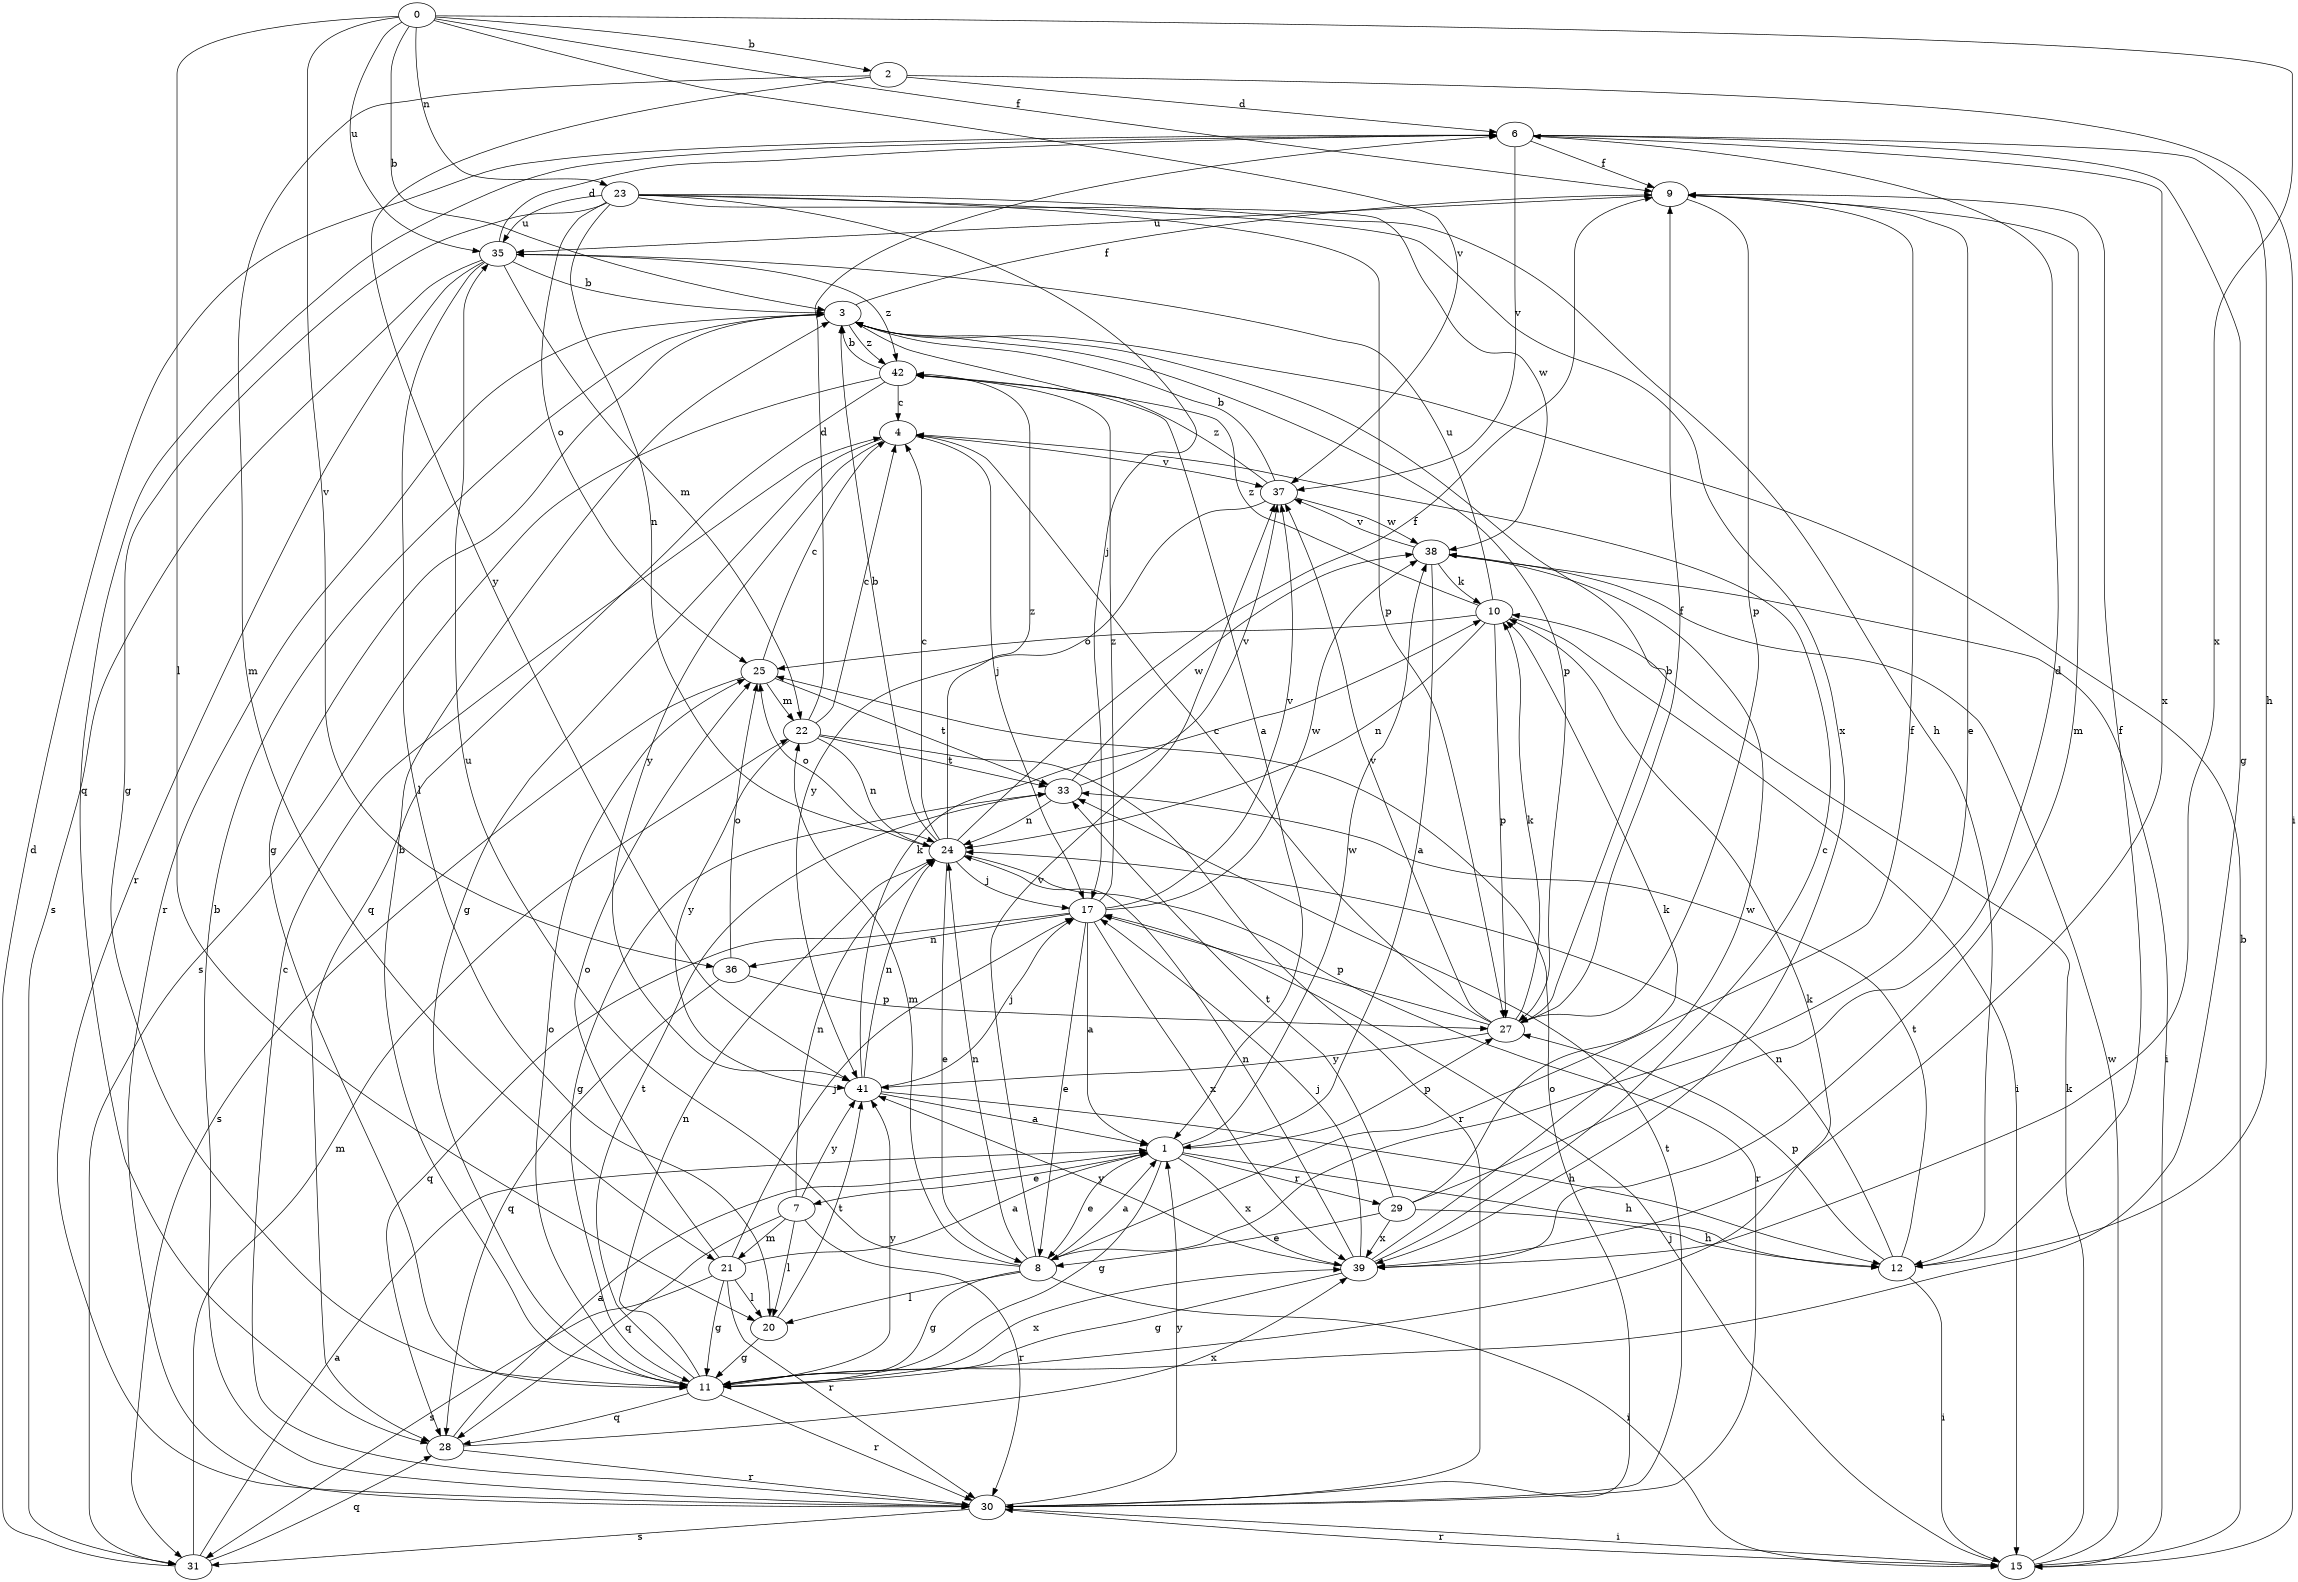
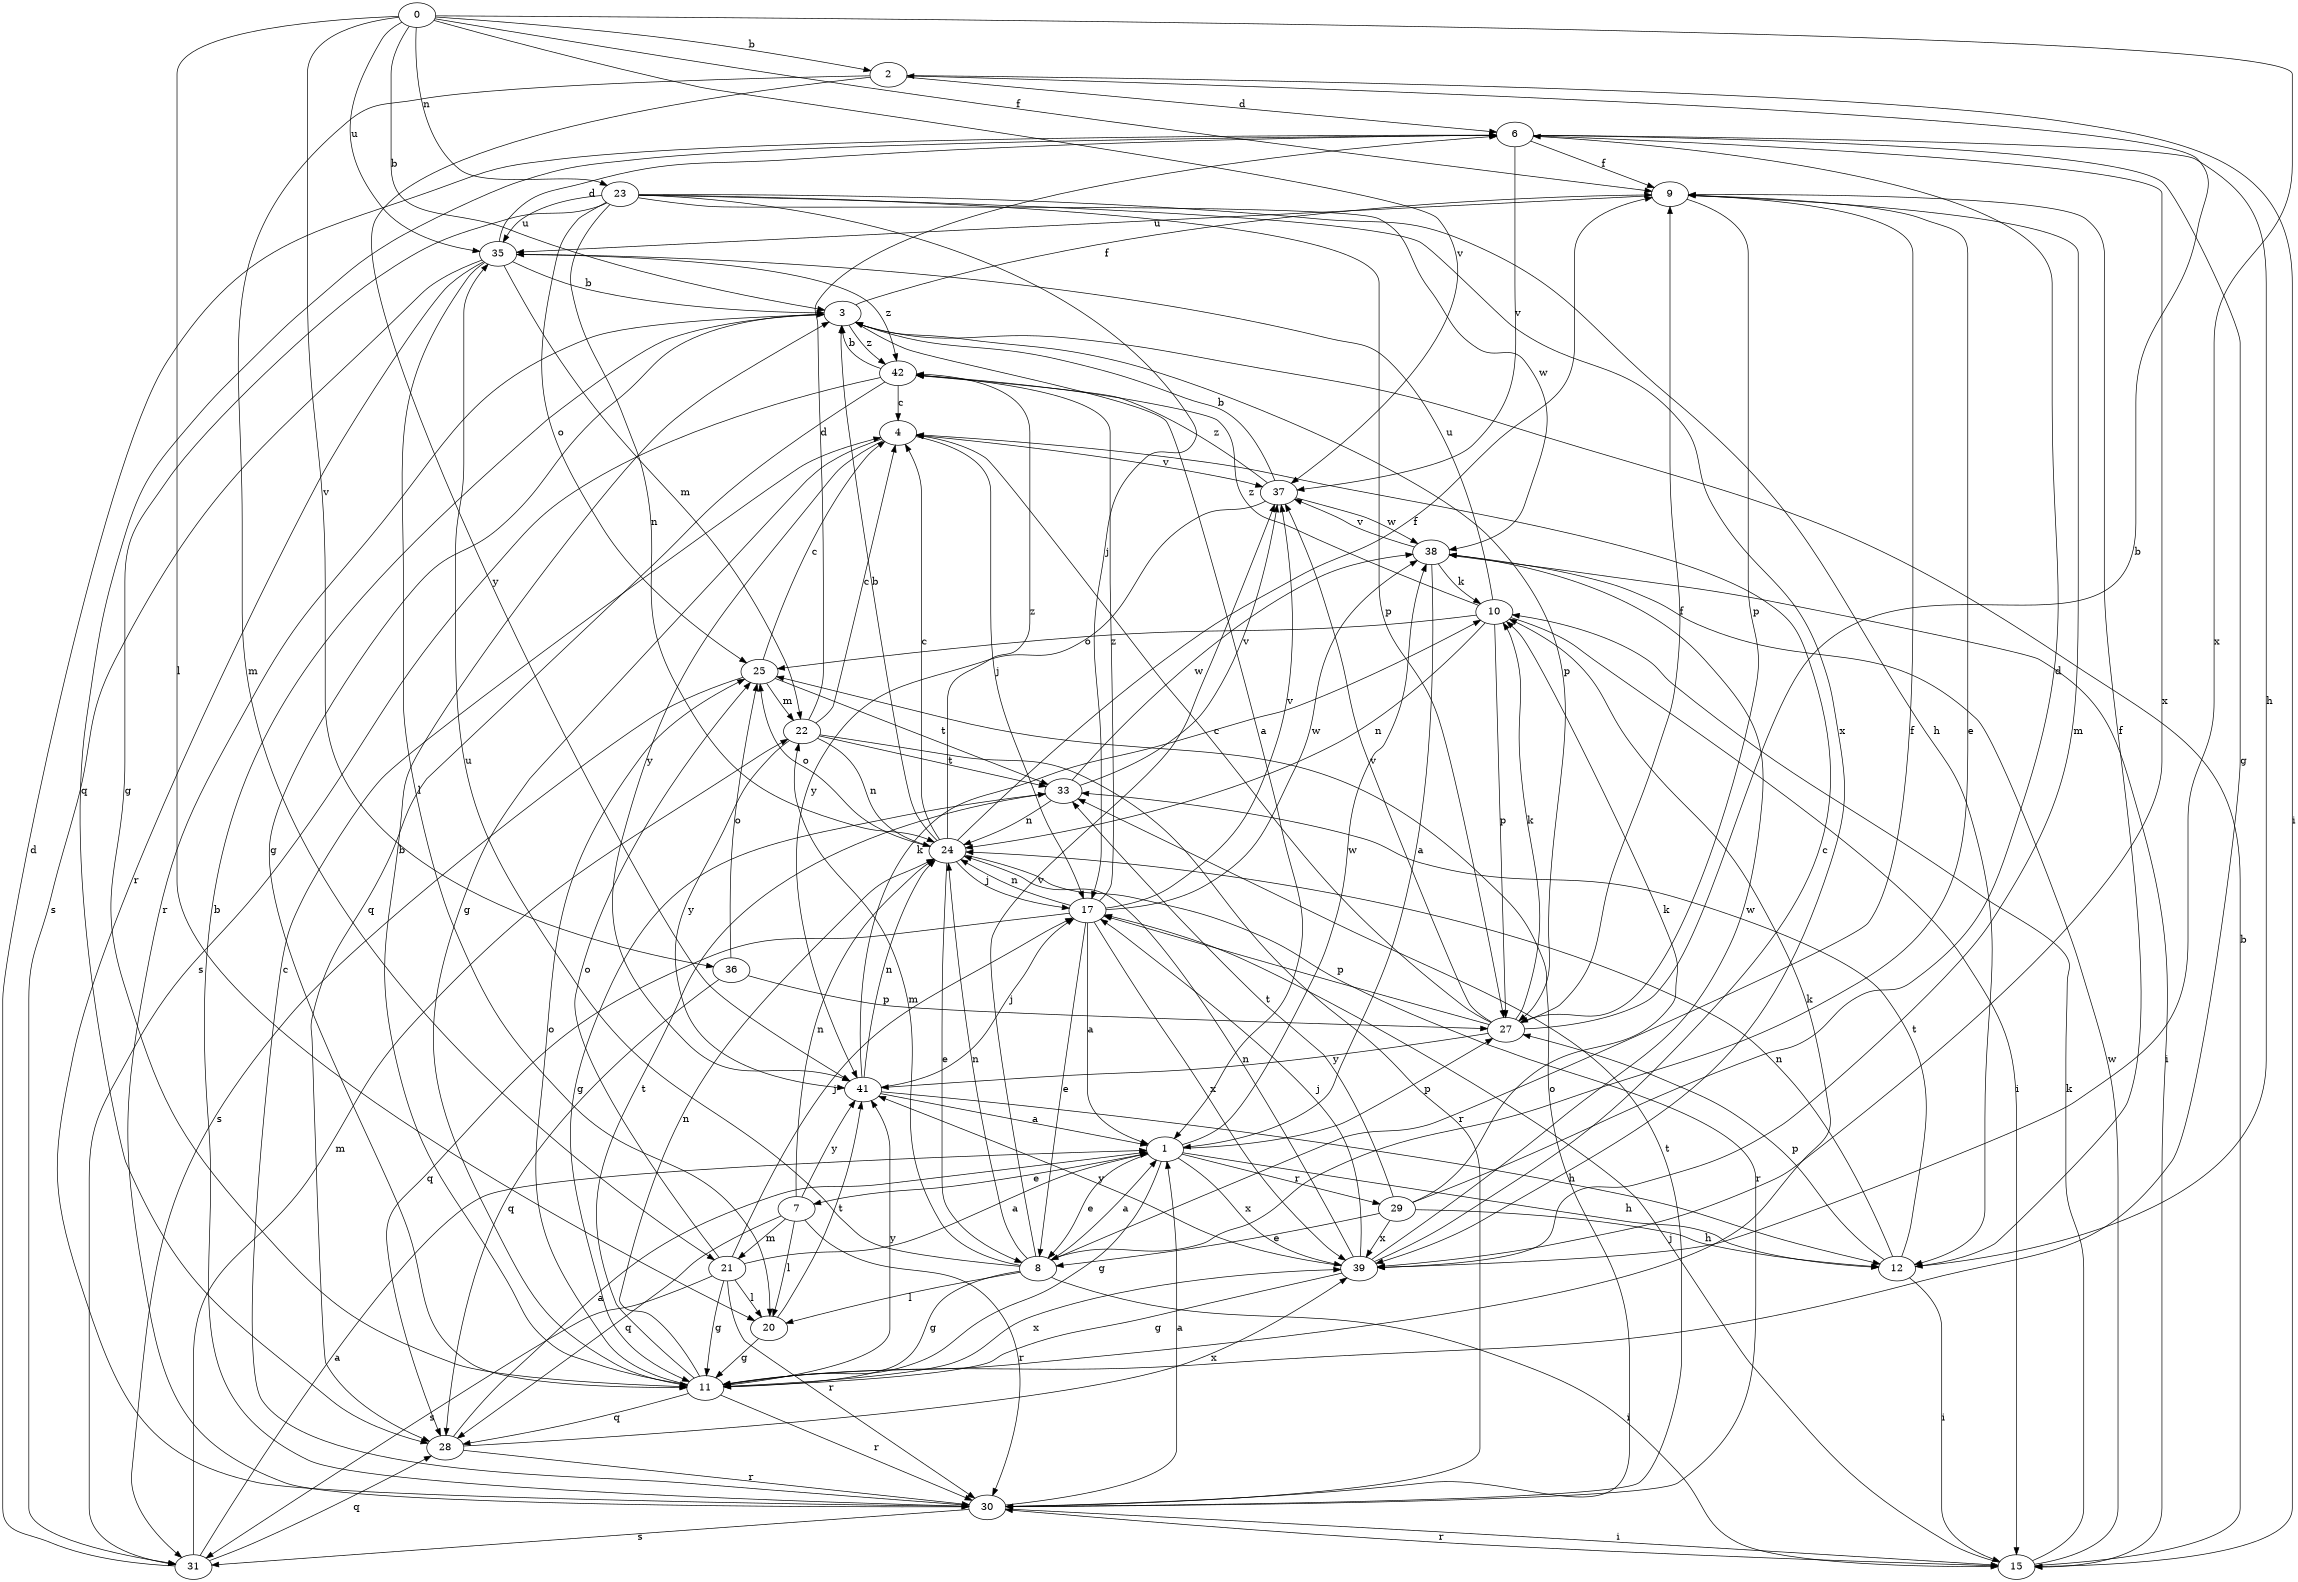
(1495, 526) -> (2201, 214)
(913, 940) -> (1017, 888)
(1180, 1328) -> (1180, 1328)
